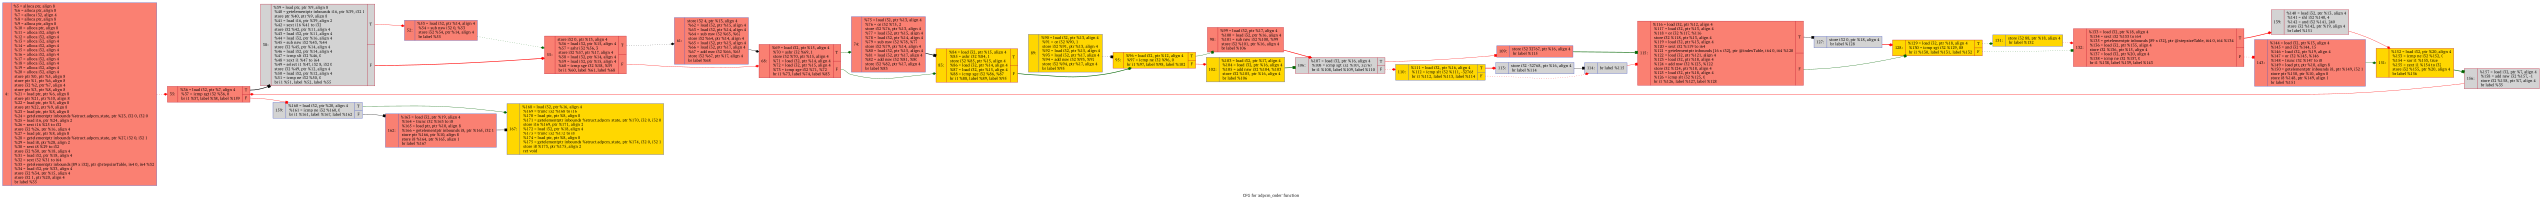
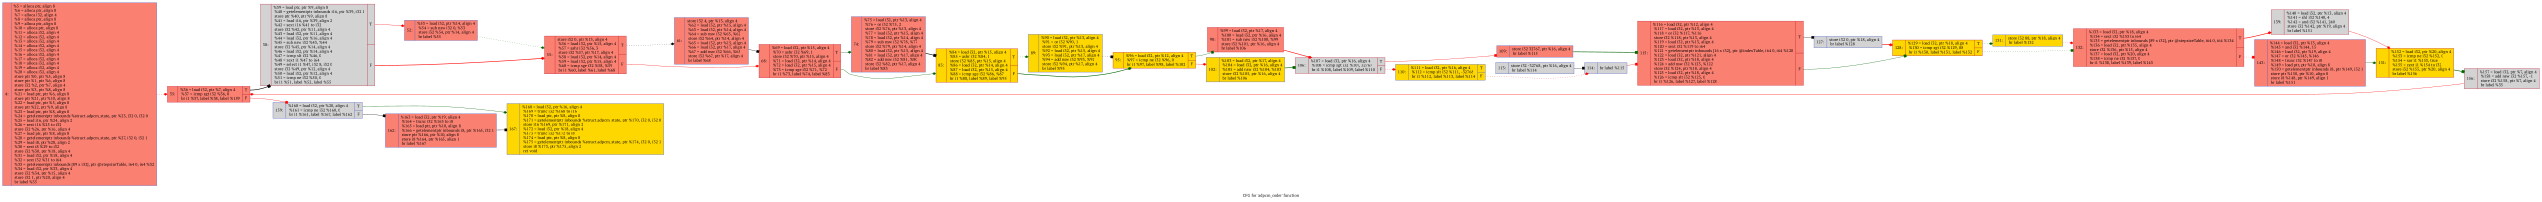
(752, 50) -> (752, 50)
none -> (1021, 57)
(1489, 68) -> none
